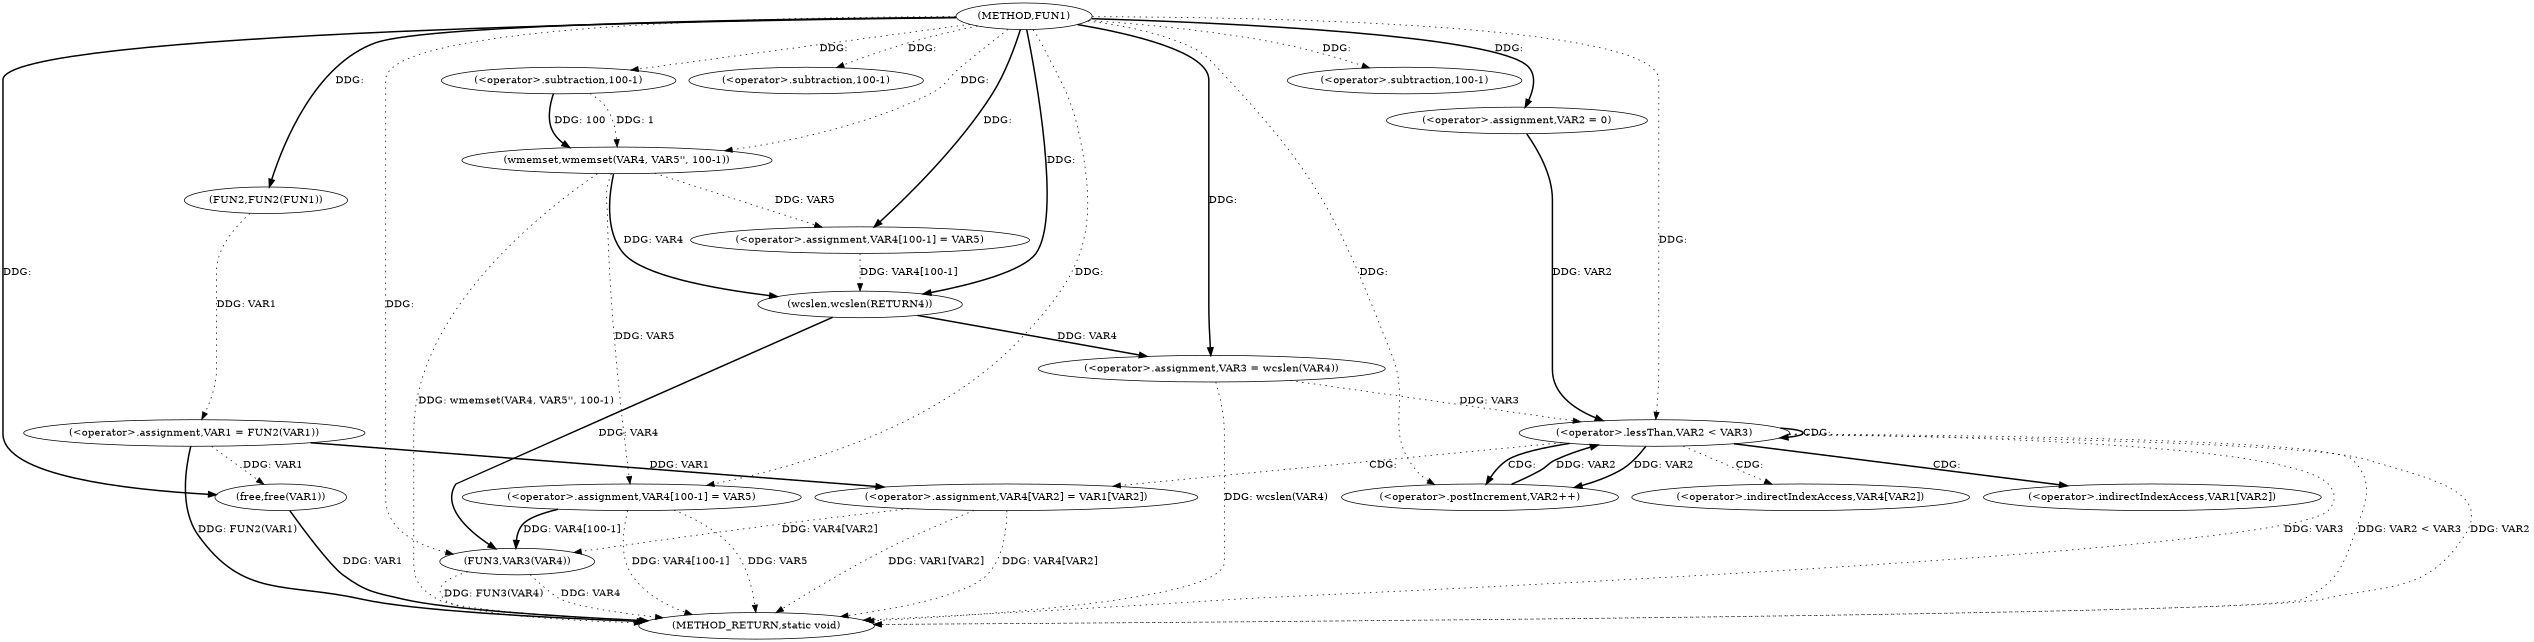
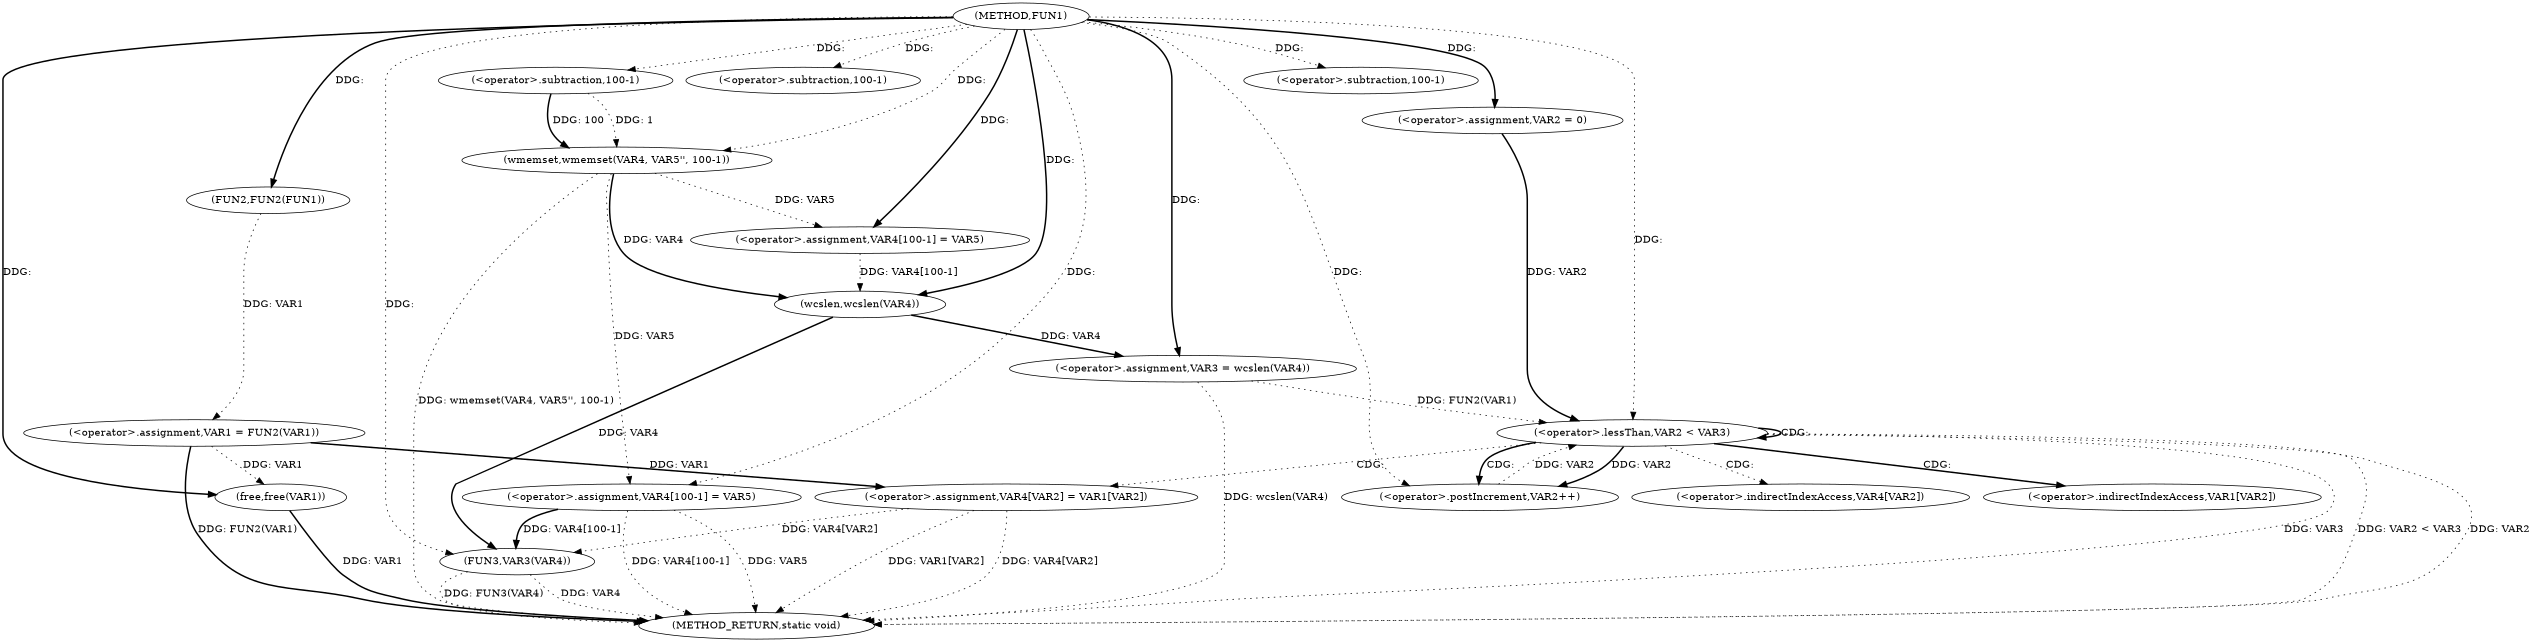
(860, 304) -> (860, 304)
(1490, 401) -> (1467, 401)
(1550, 463) -> (1531, 461)
